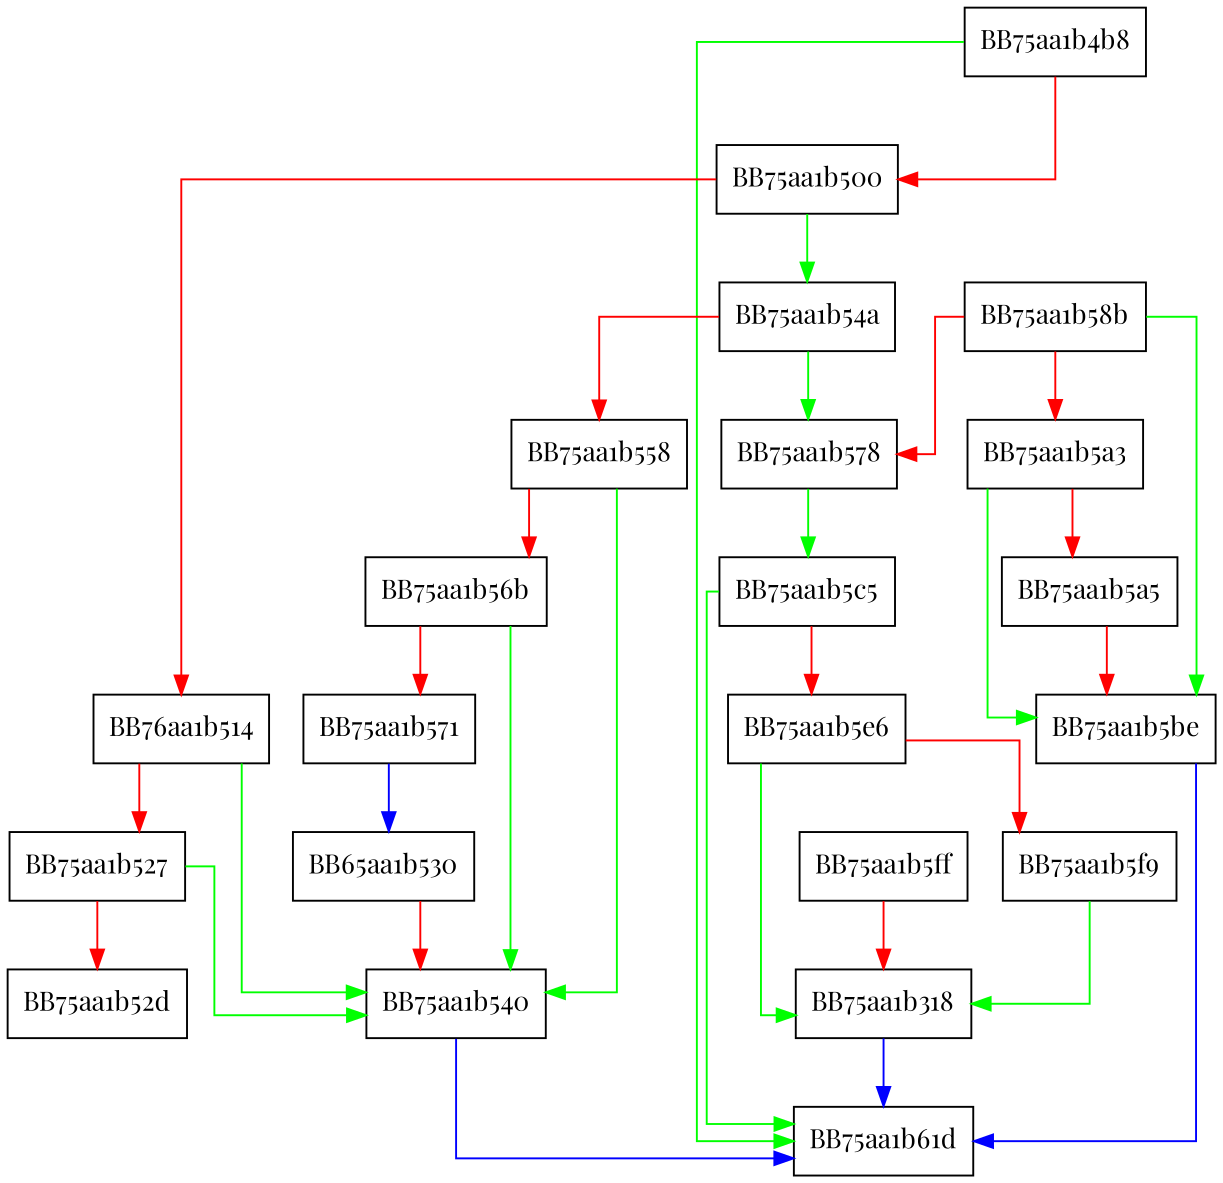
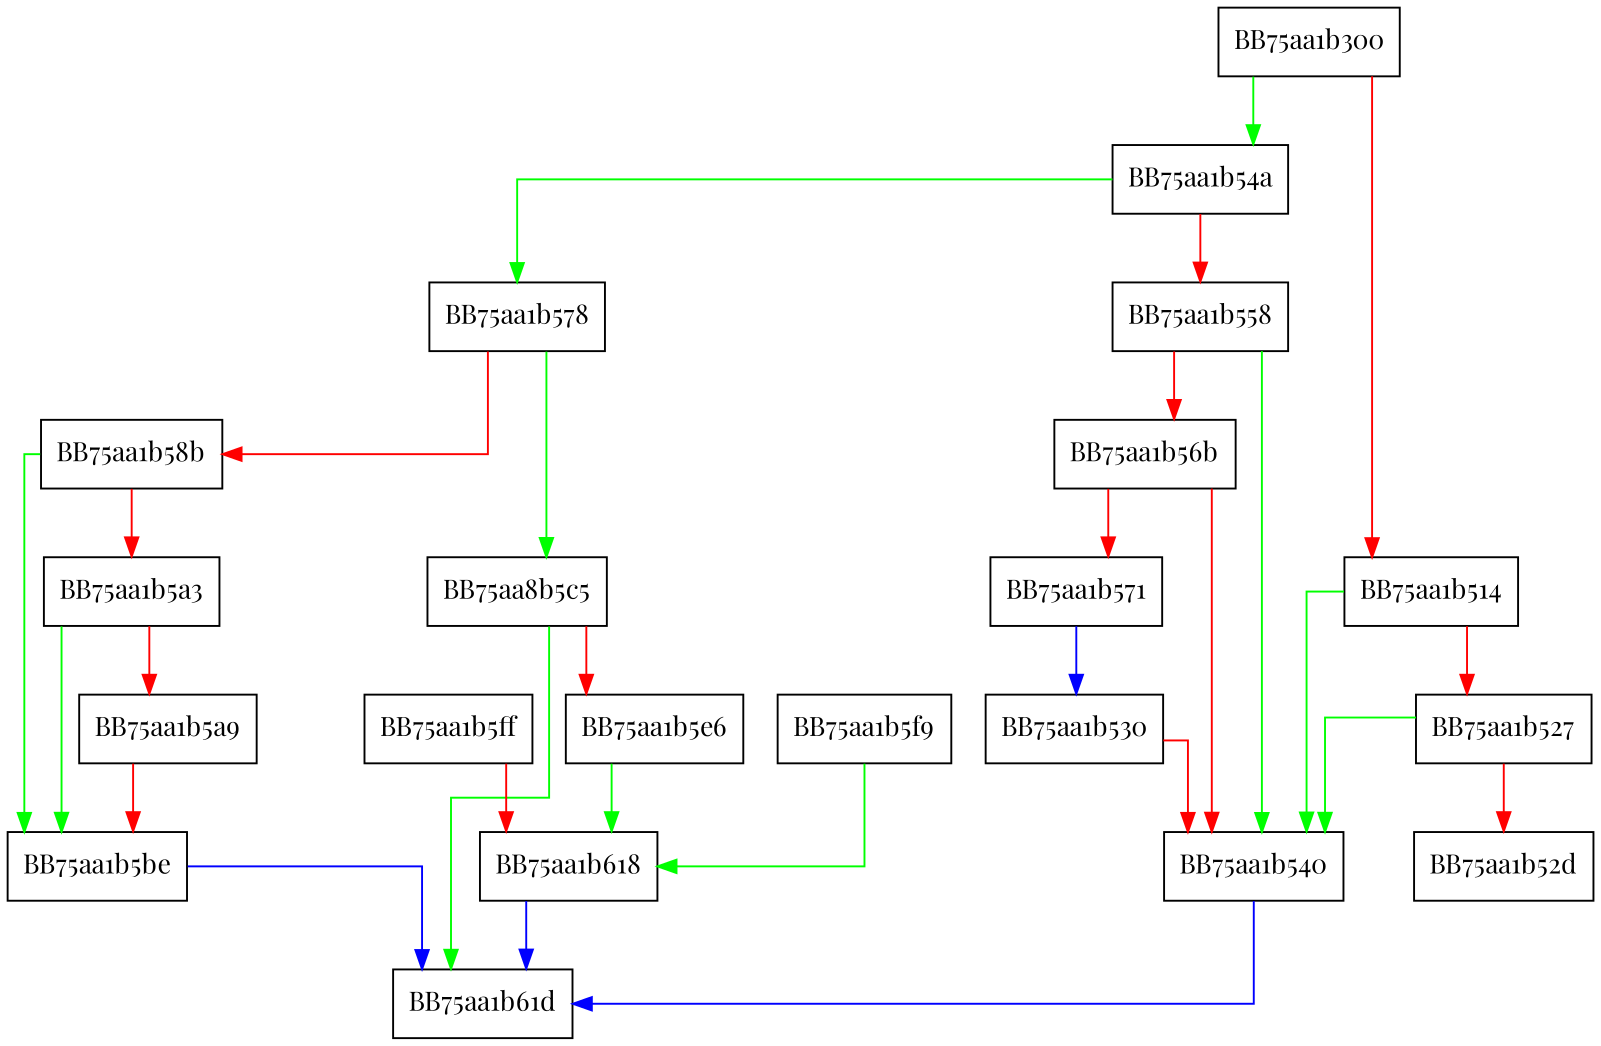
(1055, 42) -> none
(807, 179) -> (1309, 42)
(935, 380) -> (416, 454)
(807, 592) -> (517, 592)
(1090, 592) -> (168, 729)
(181, 729) -> (1431, 592)
(999, 740) -> none
(510, 788) -> (1212, 651)
(384, 866) -> (1074, 729)
(884, 1004) -> (569, 866)
